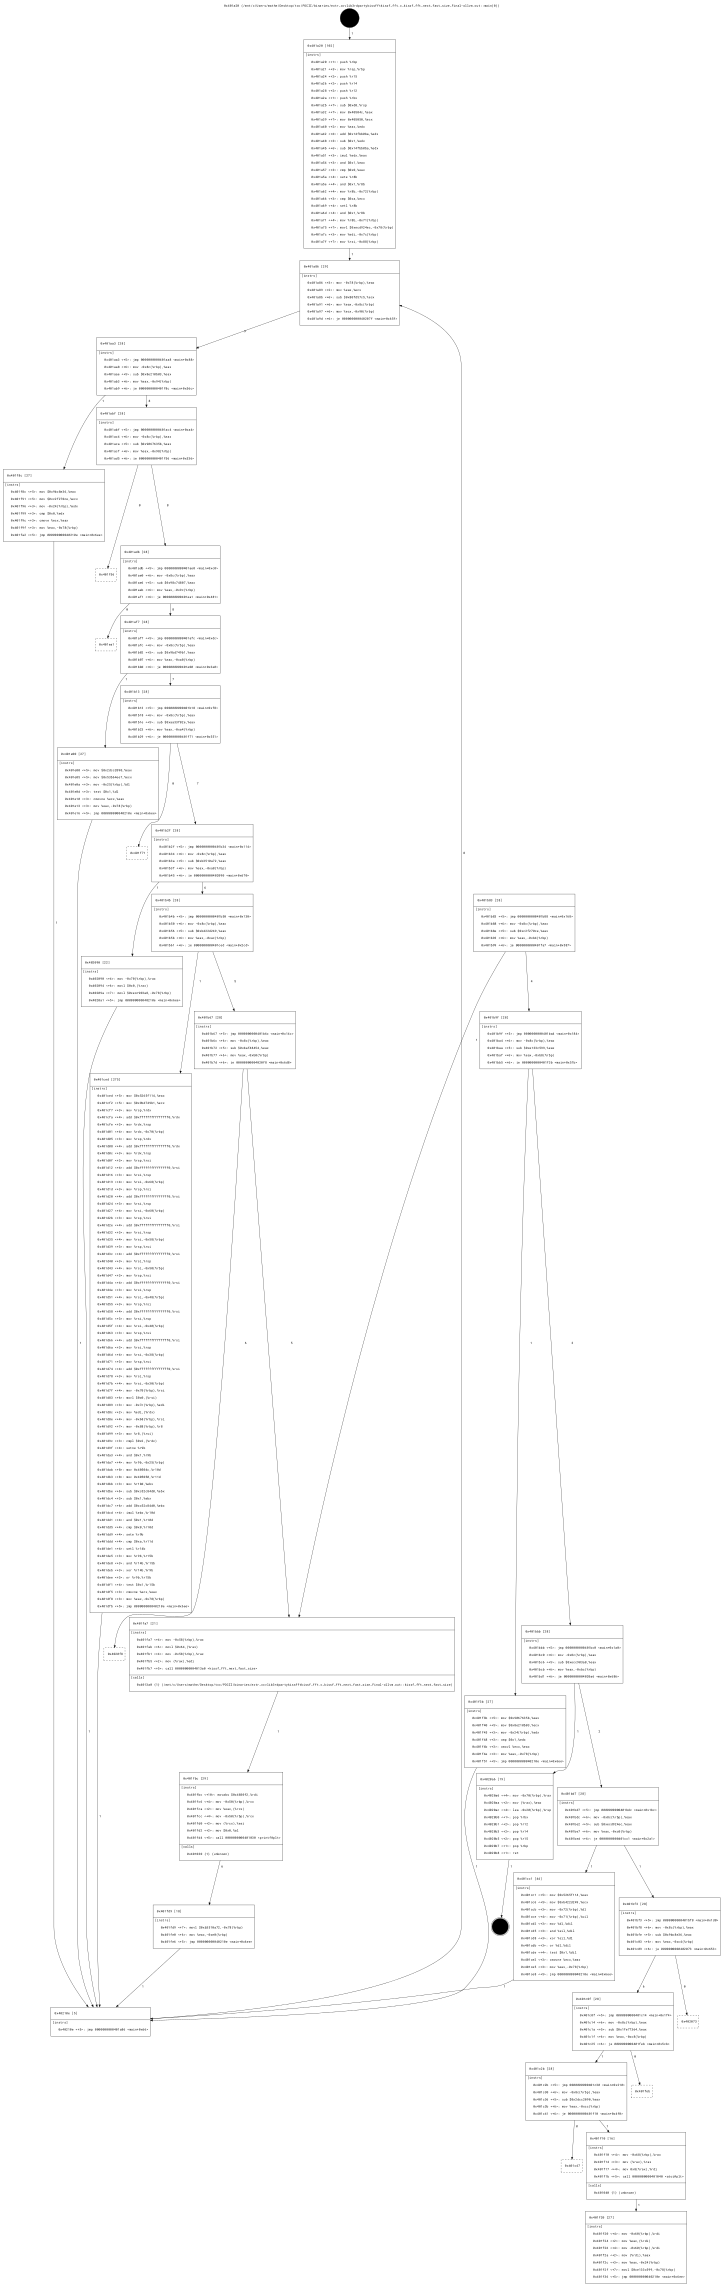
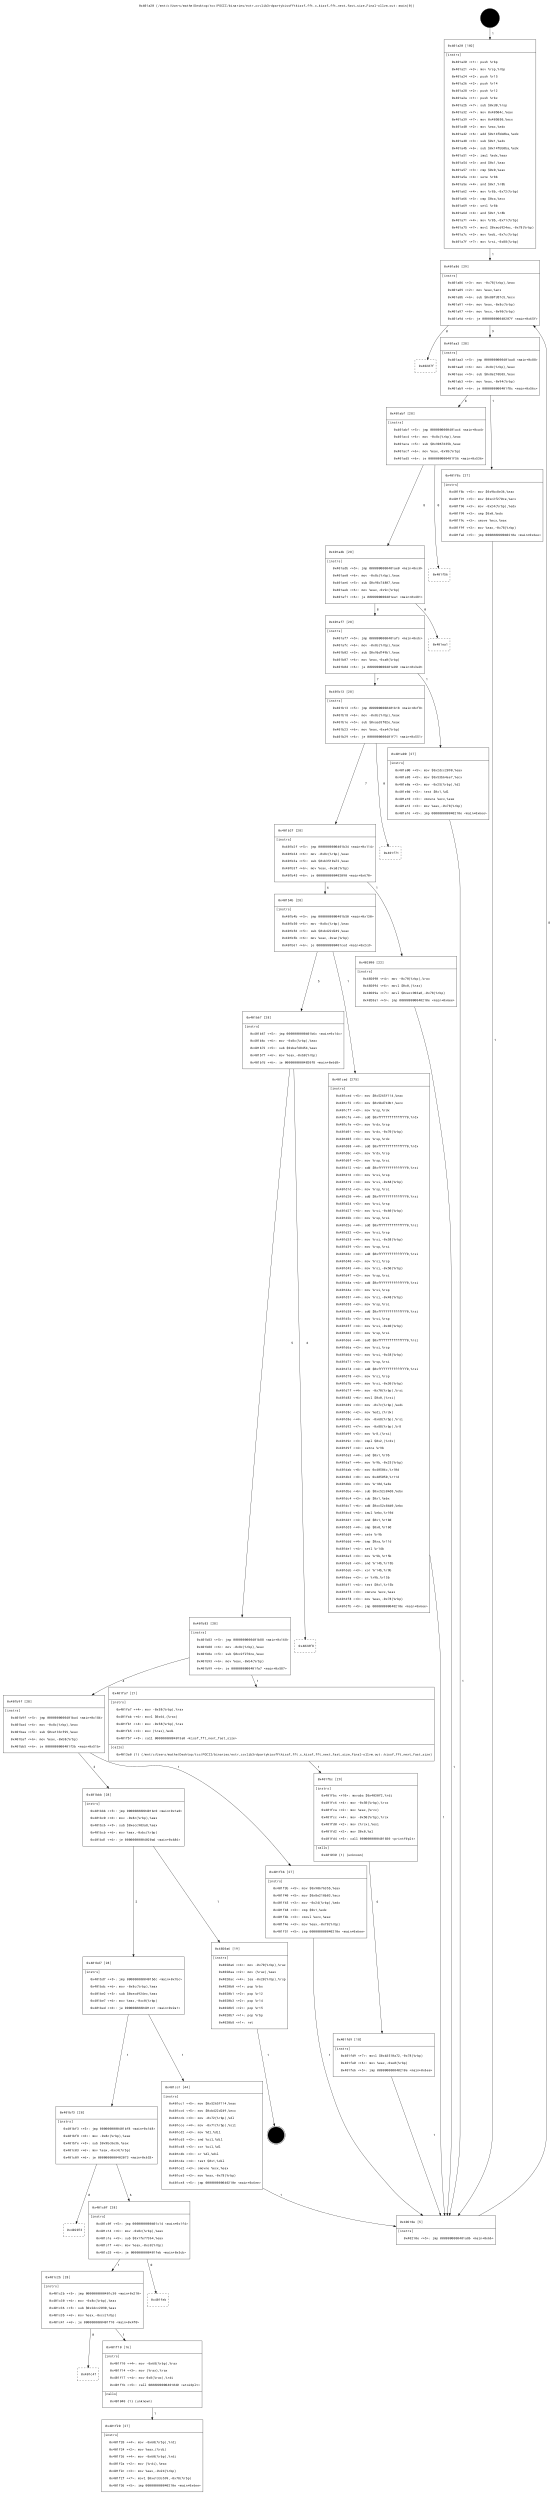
none -> (426, 366)
(268, 1342) -> (264, 1342)
